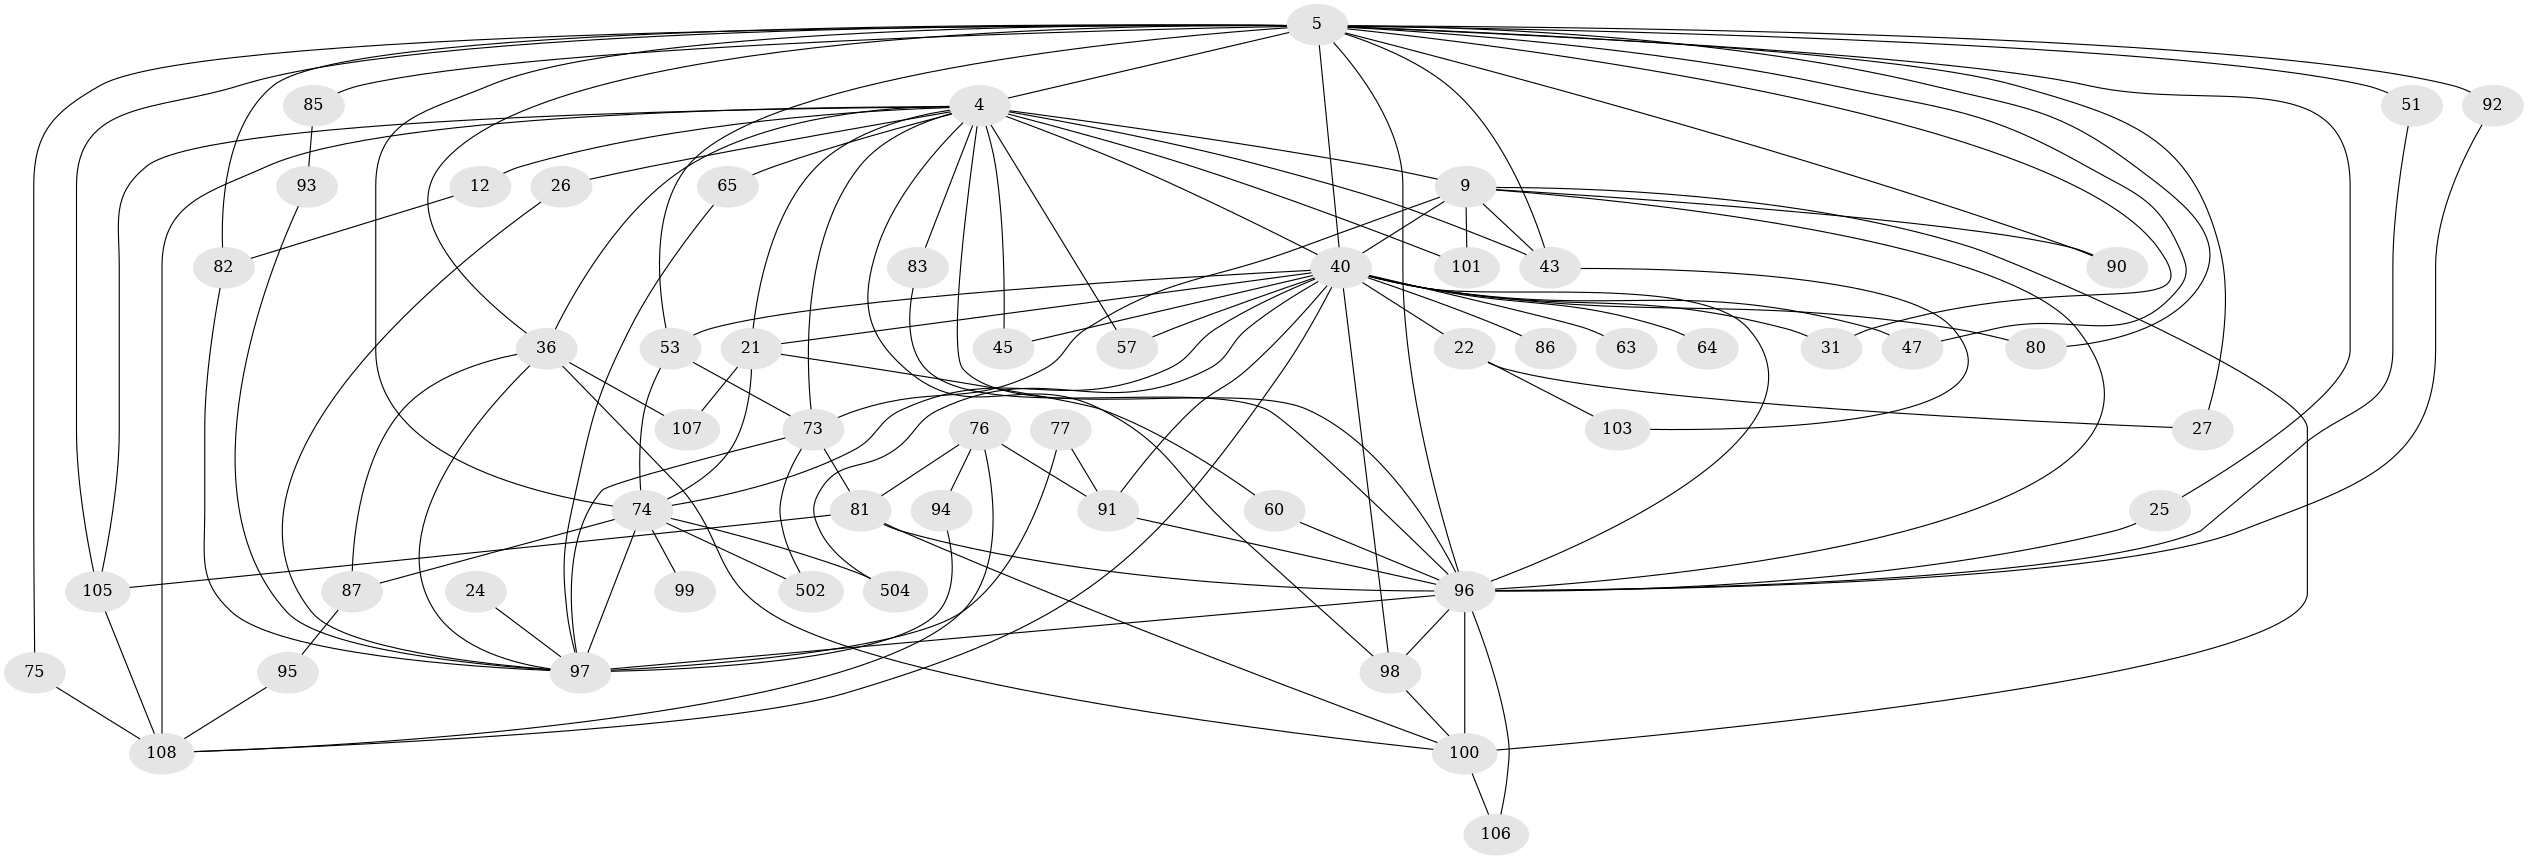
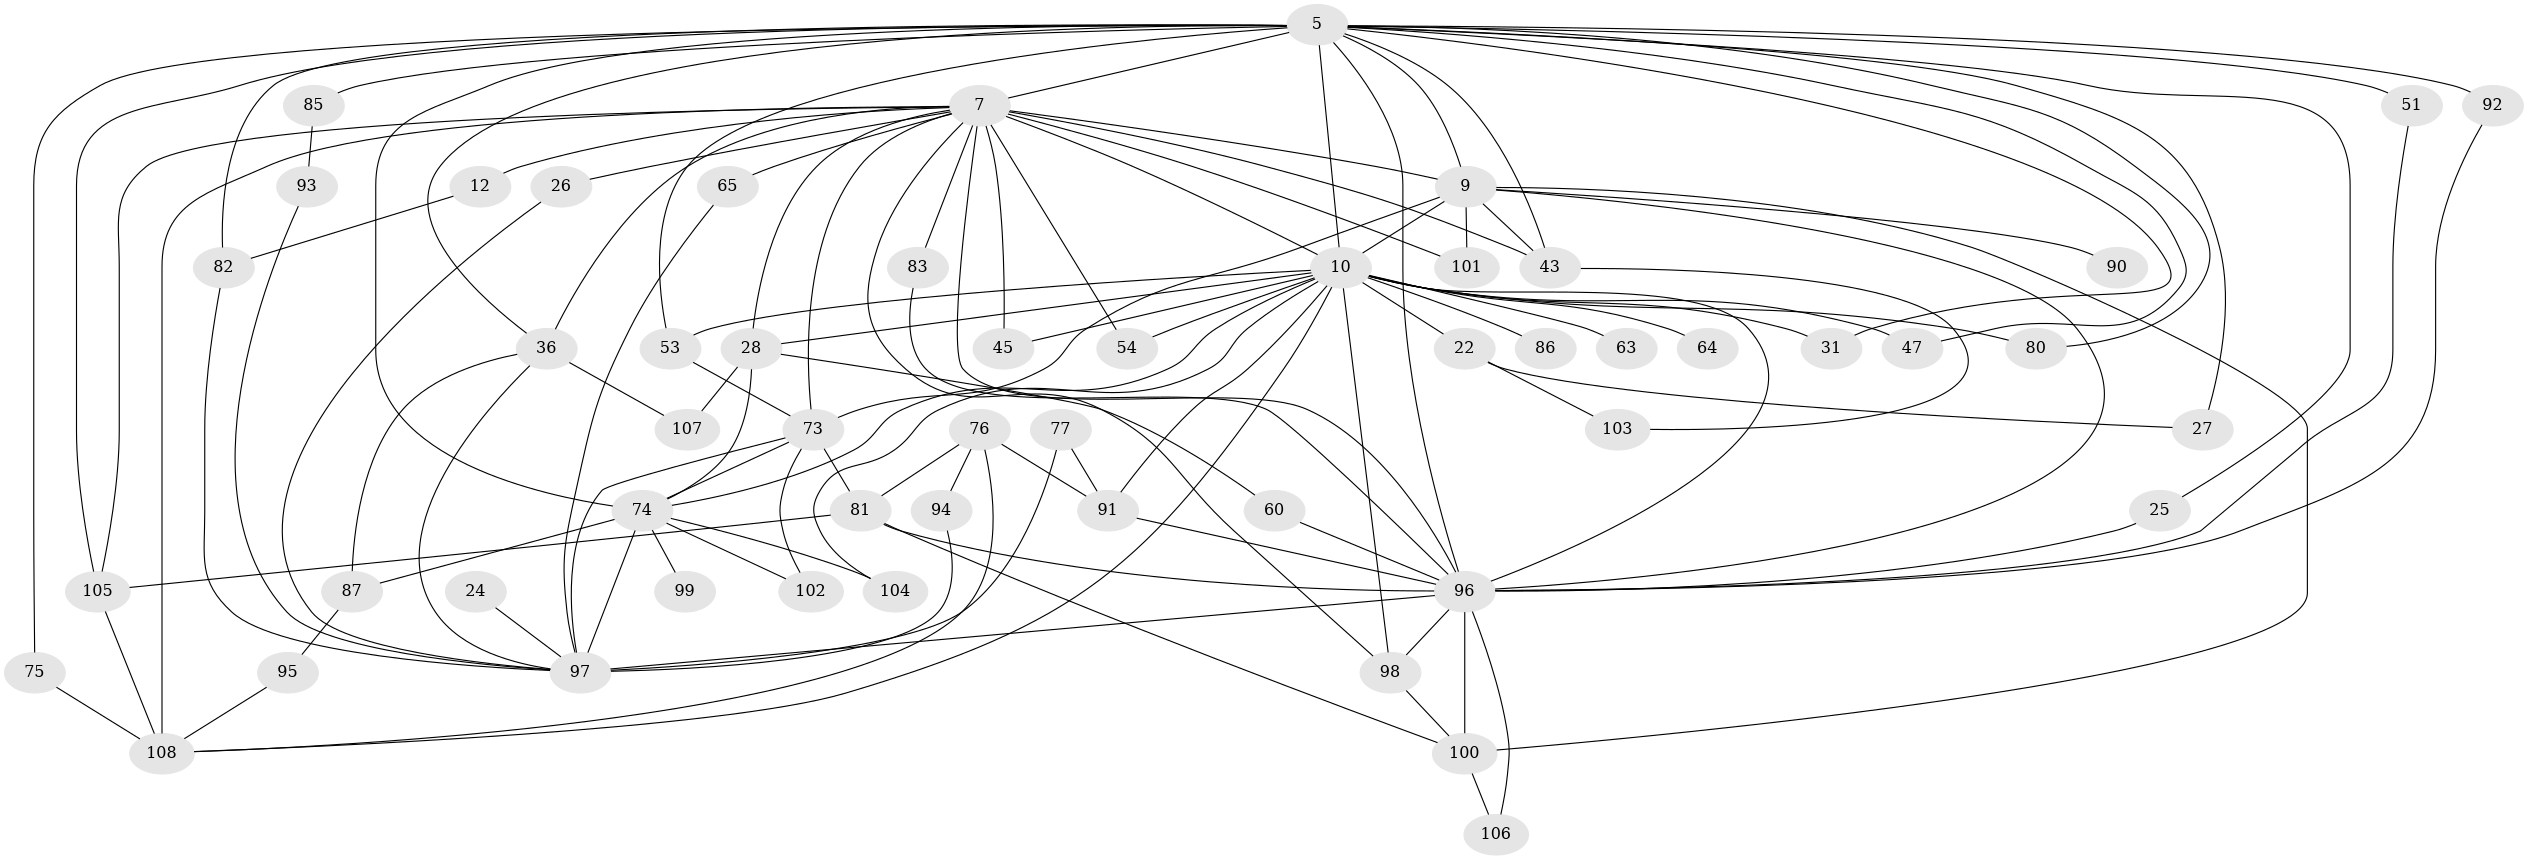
(980, 106) -> (980, 106)
(1721, 136) -> (1419, 86)
(1341, 268) -> (1341, 268)
(752, 349) -> (752, 349)
(1127, 349) -> (1127, 349)
(642, 428) -> (728, 470)
(811, 592) -> (811, 592)
(896, 592) -> (896, 592)
(937, 671) -> none
